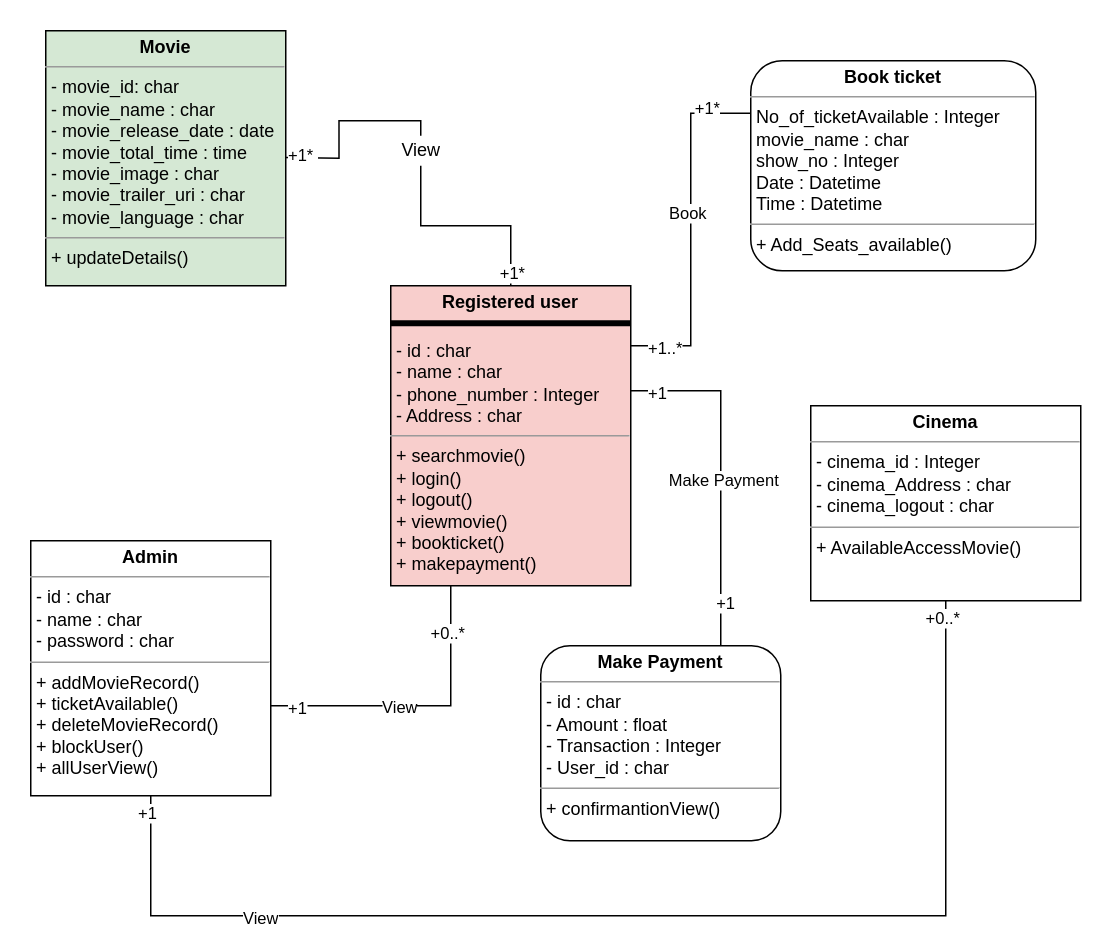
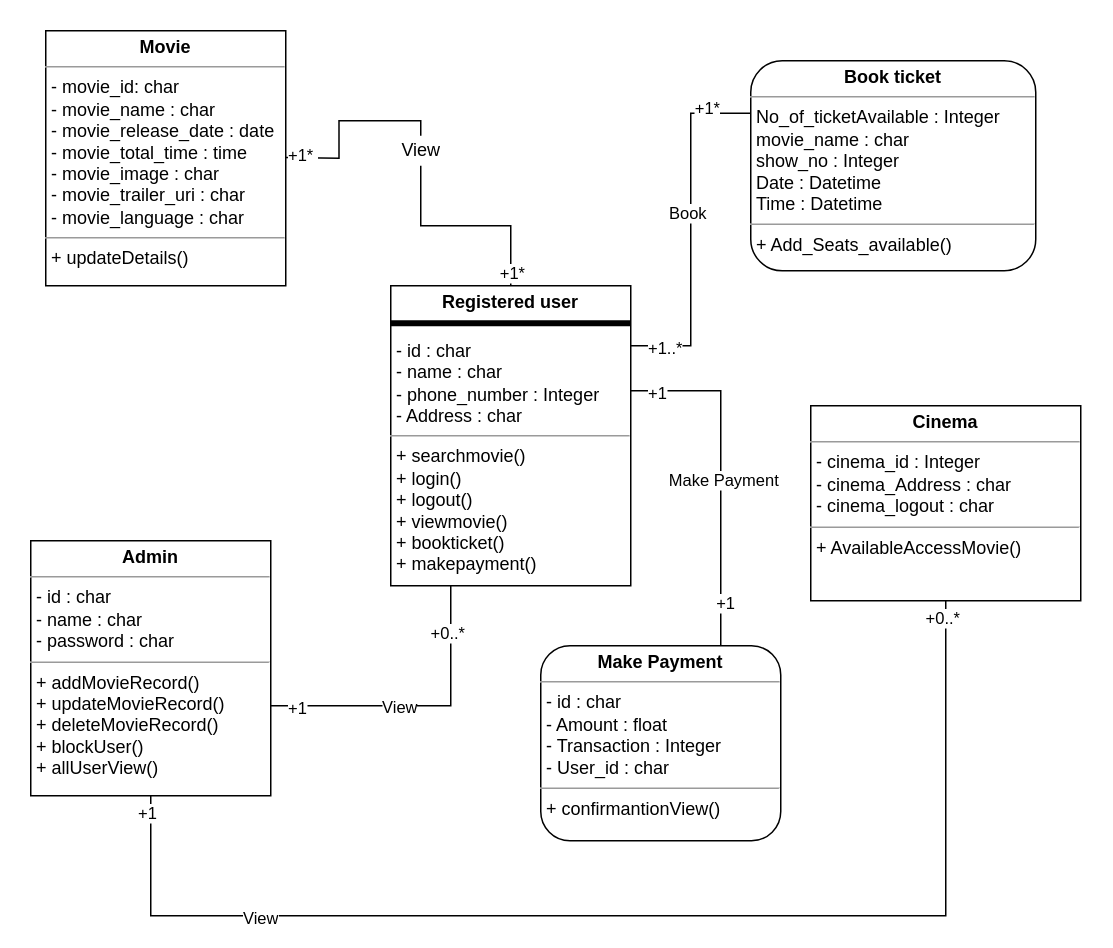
(166, 158) -> (166, 158)
(511, 436) -> (511, 436)
(130, 638) -> (132, 638)
